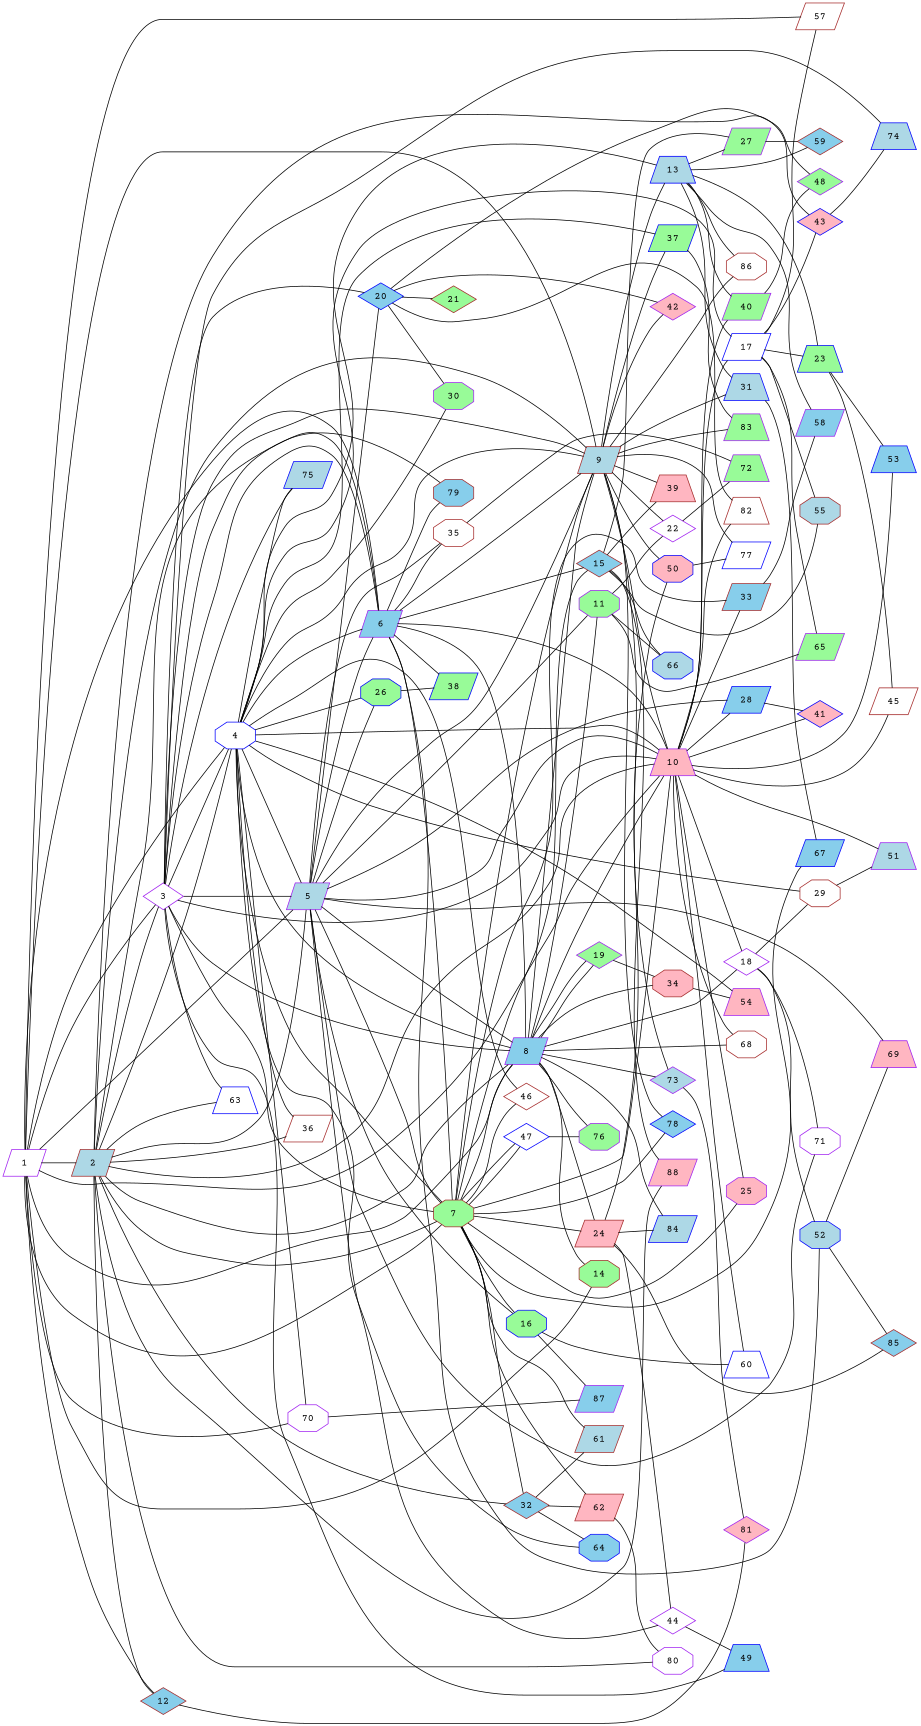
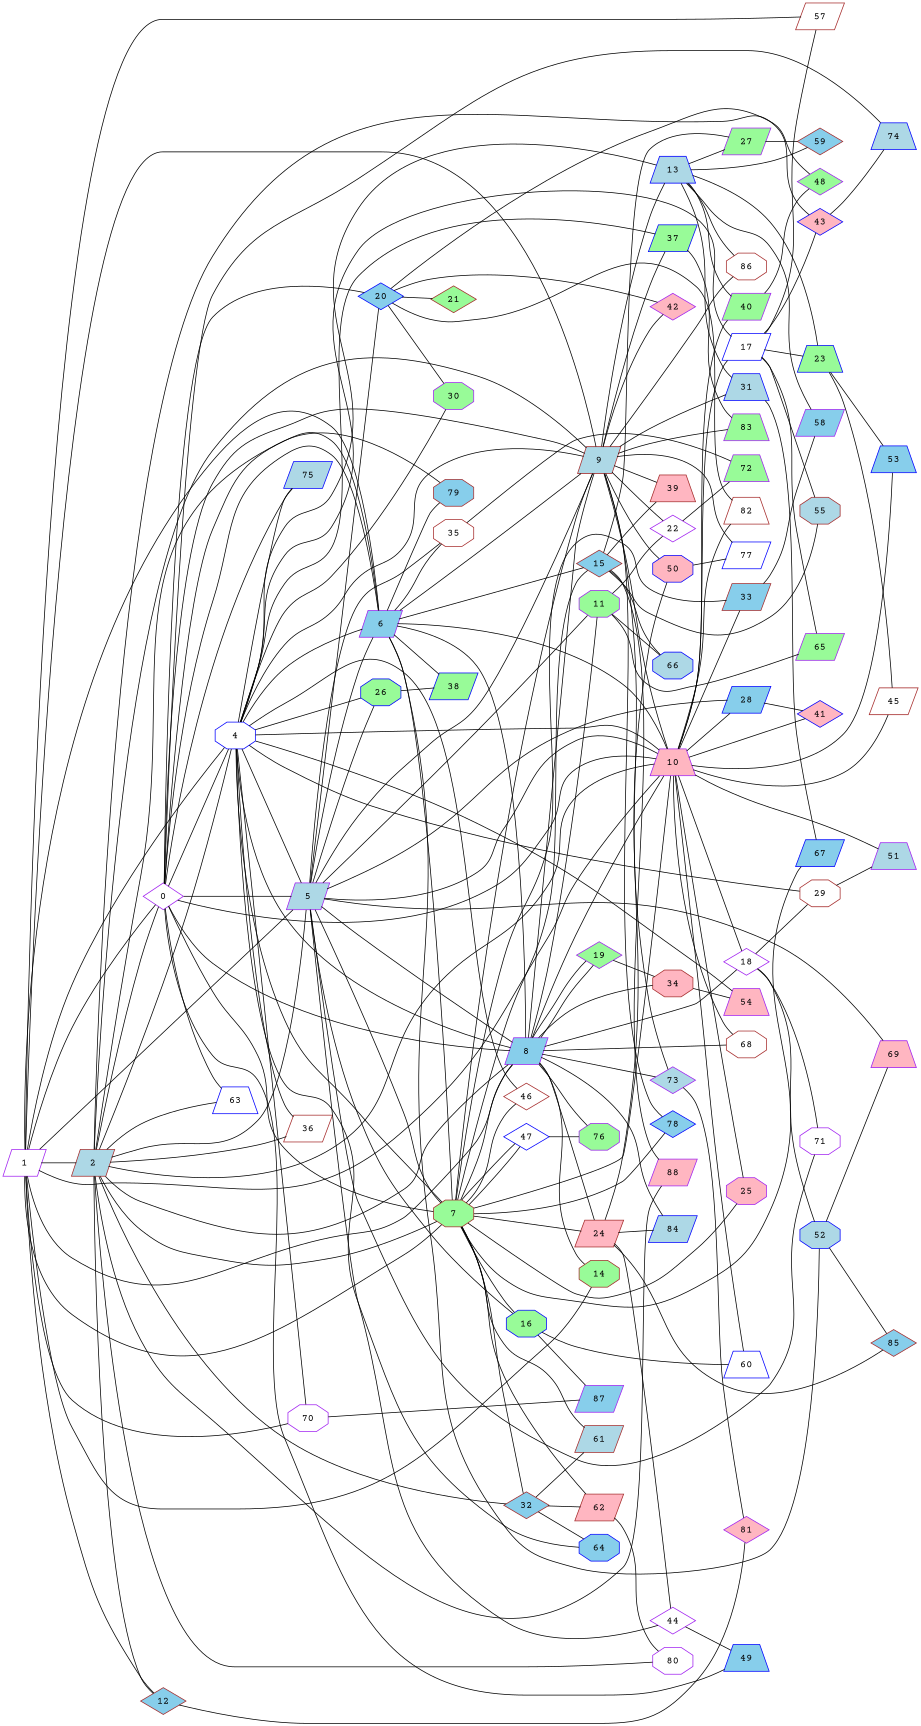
(163, 896) -> (163, 896)
